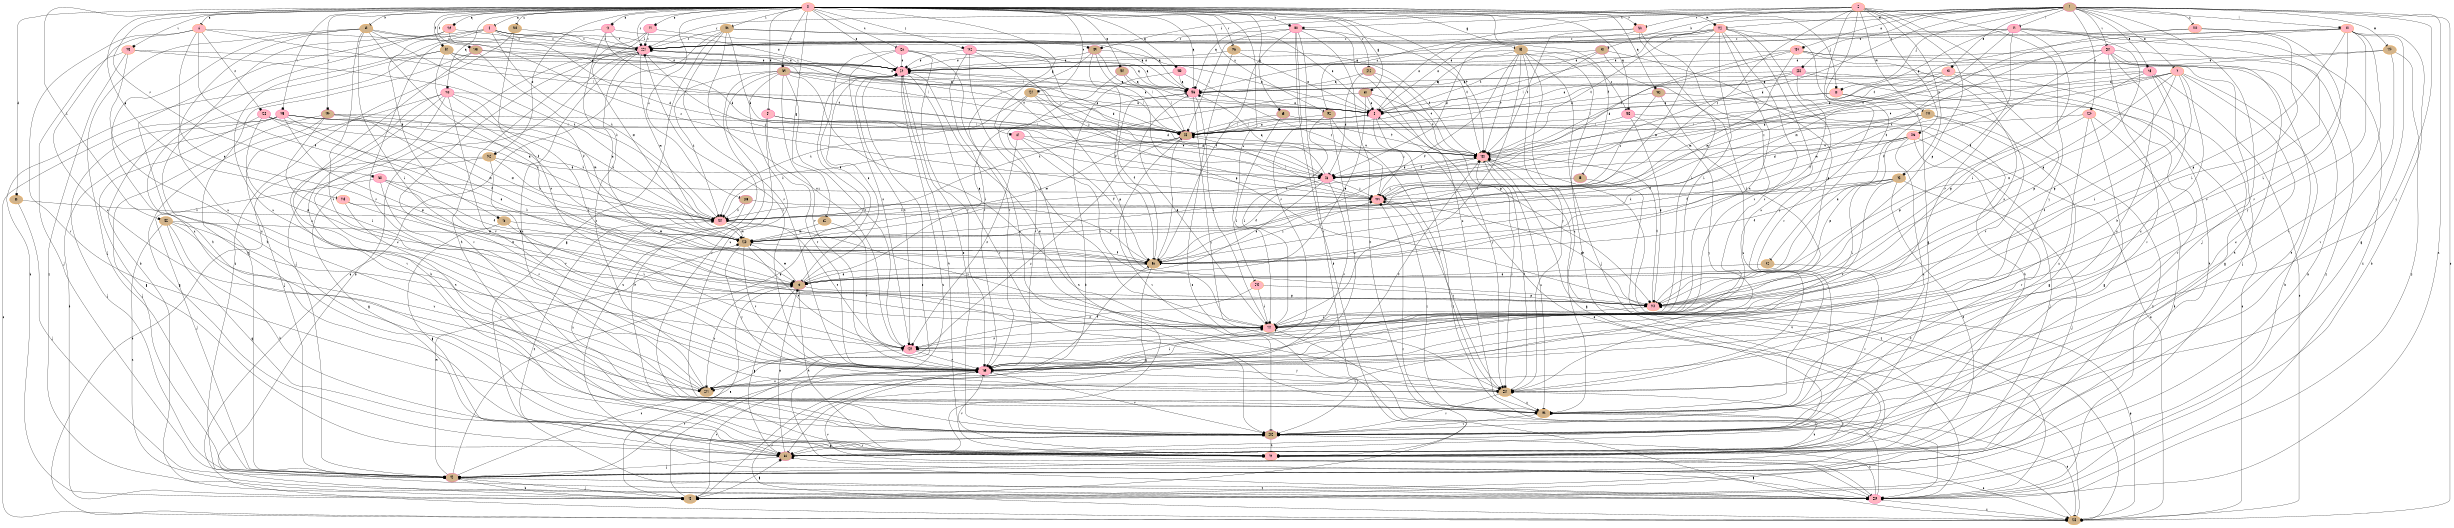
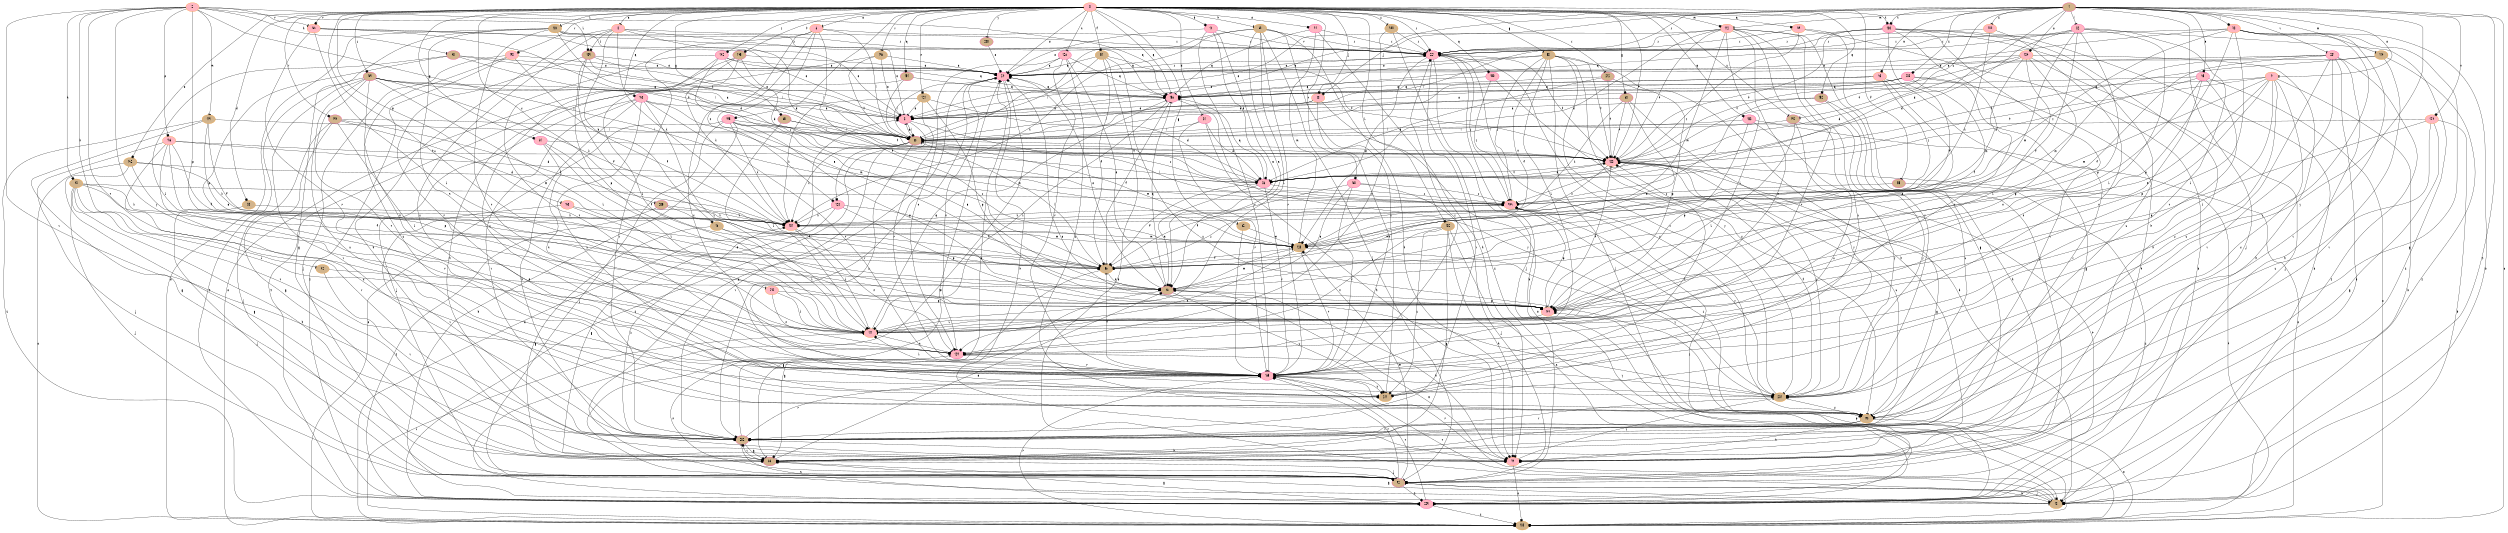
none -> (987, 42)
(1588, 61) -> (1498, 122)
(518, 127) -> (860, 152)
(1913, 135) -> (169, 141)
(1919, 286) -> (1590, 315)
(1749, 351) -> (561, 518)
